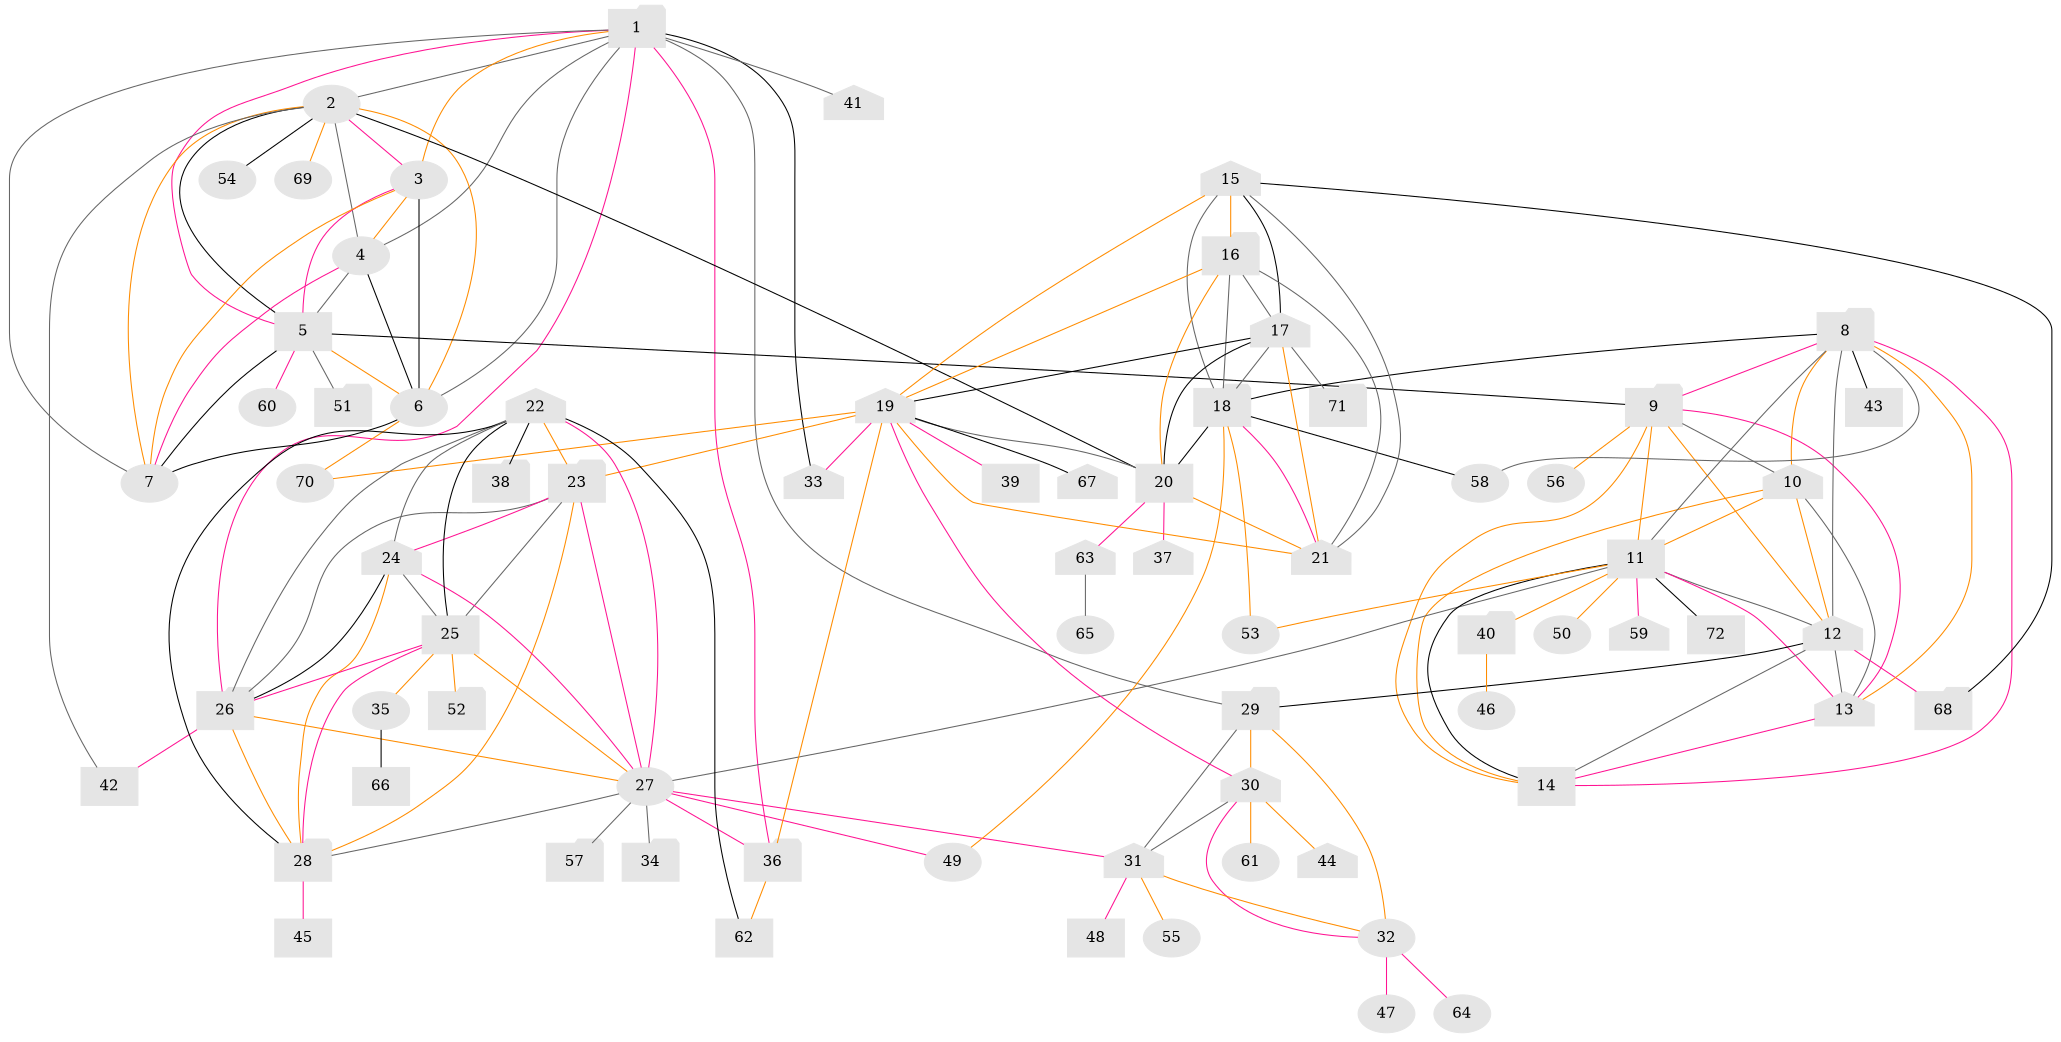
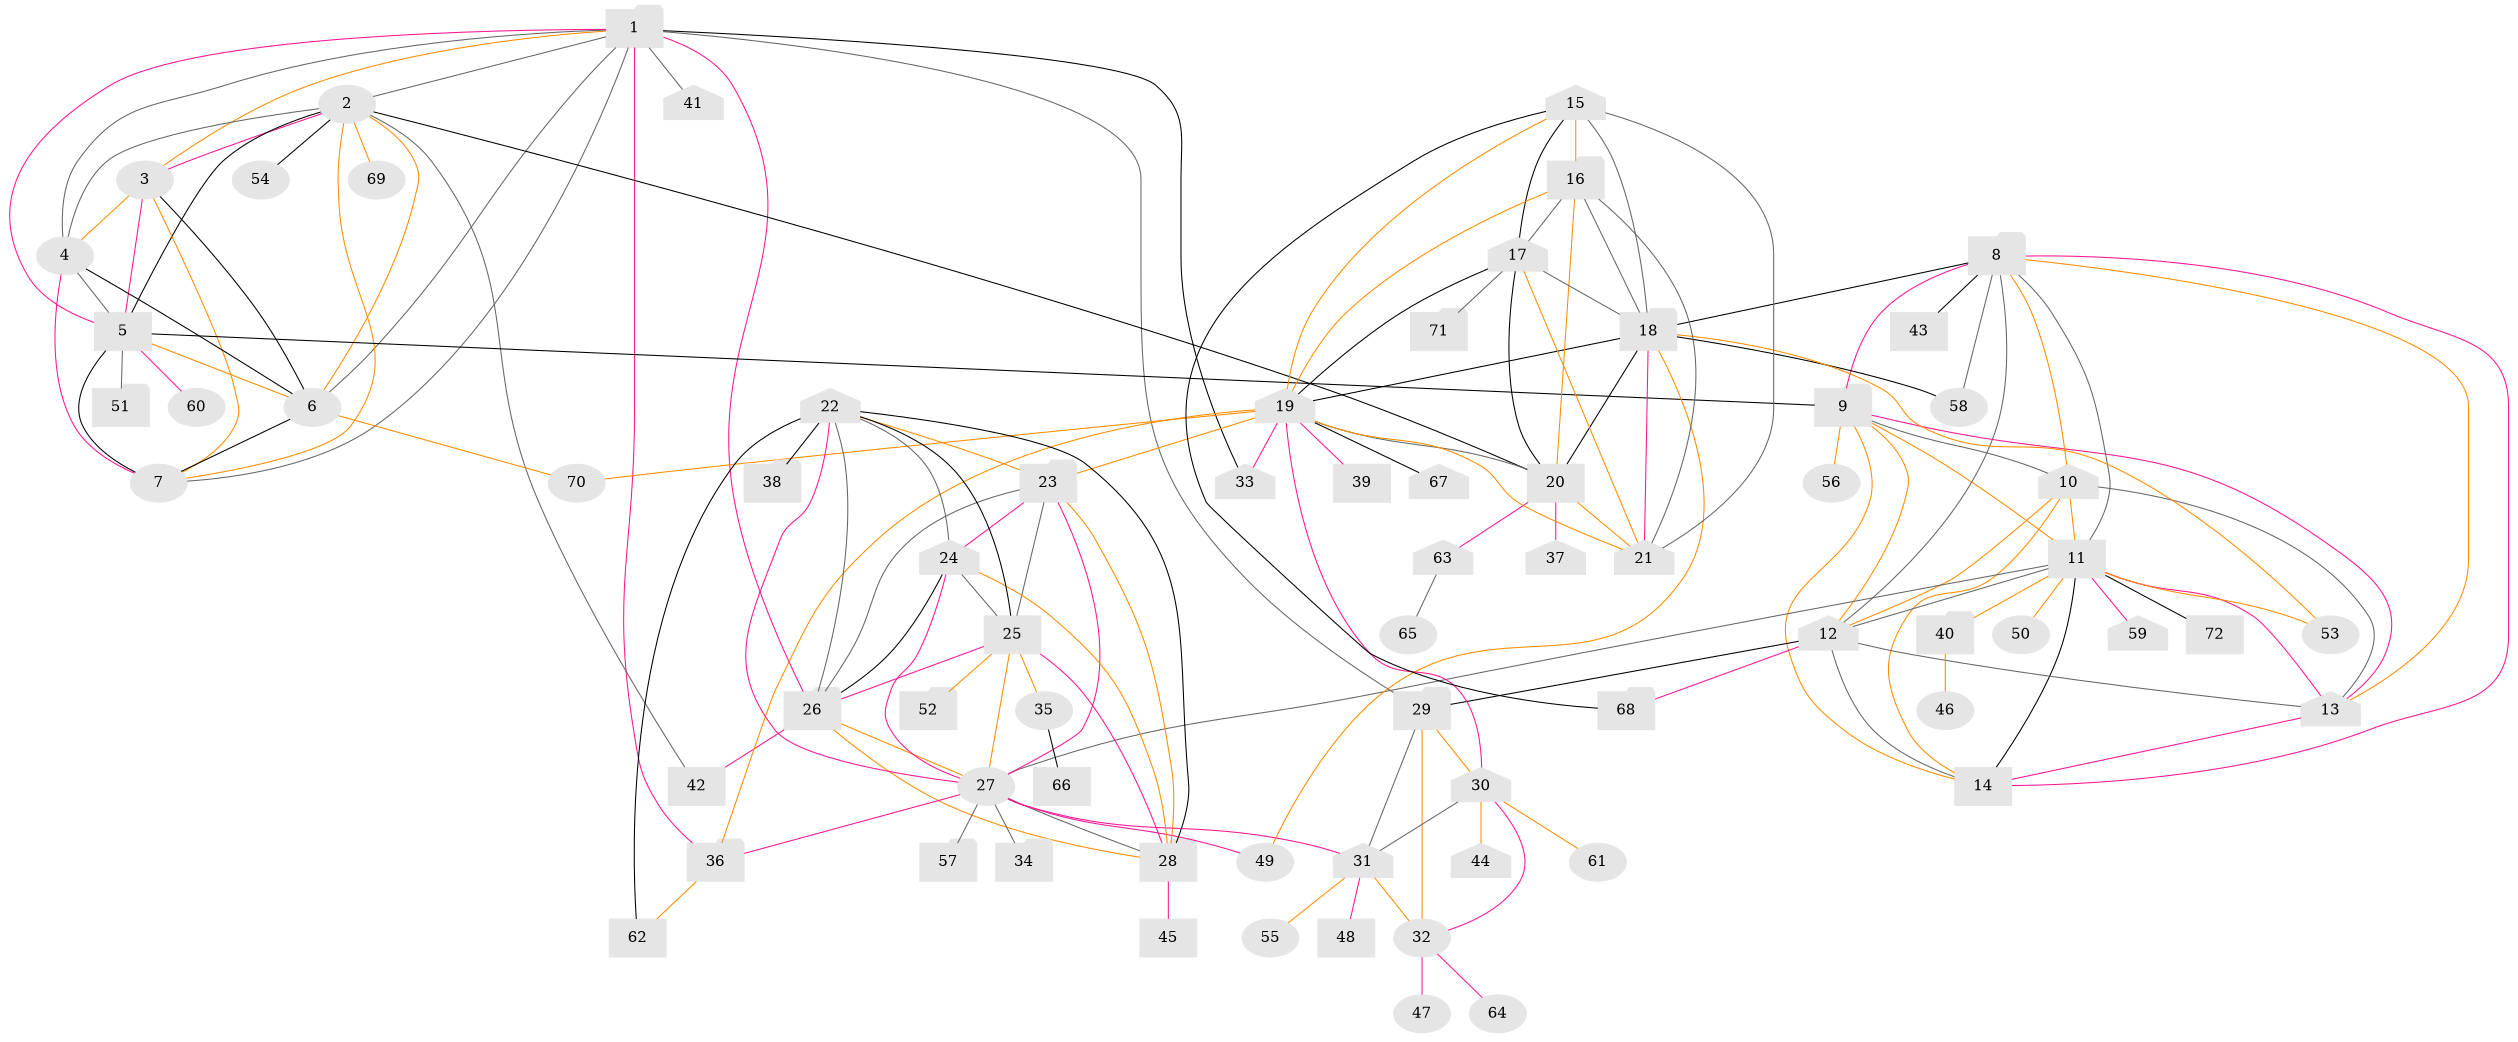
none -> (1466, 370)
